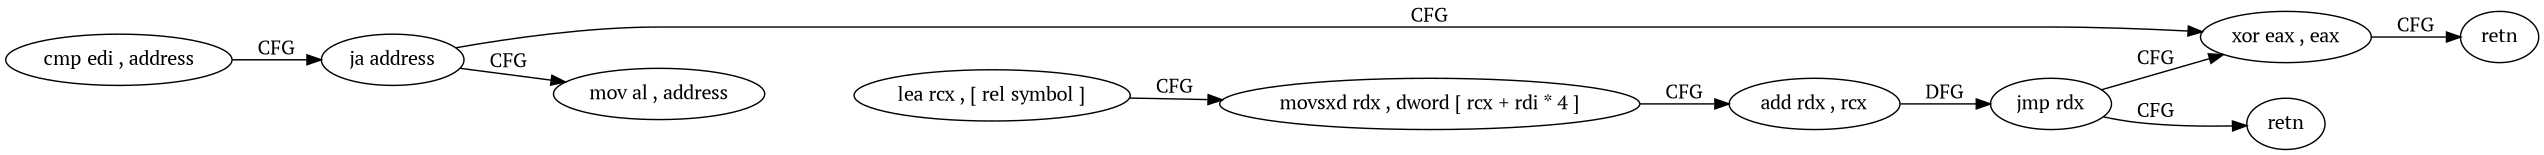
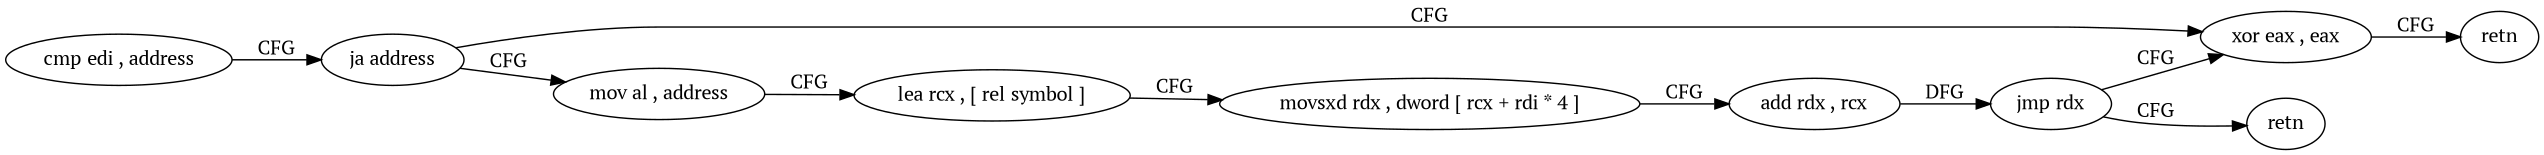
none -> (802, 95)
